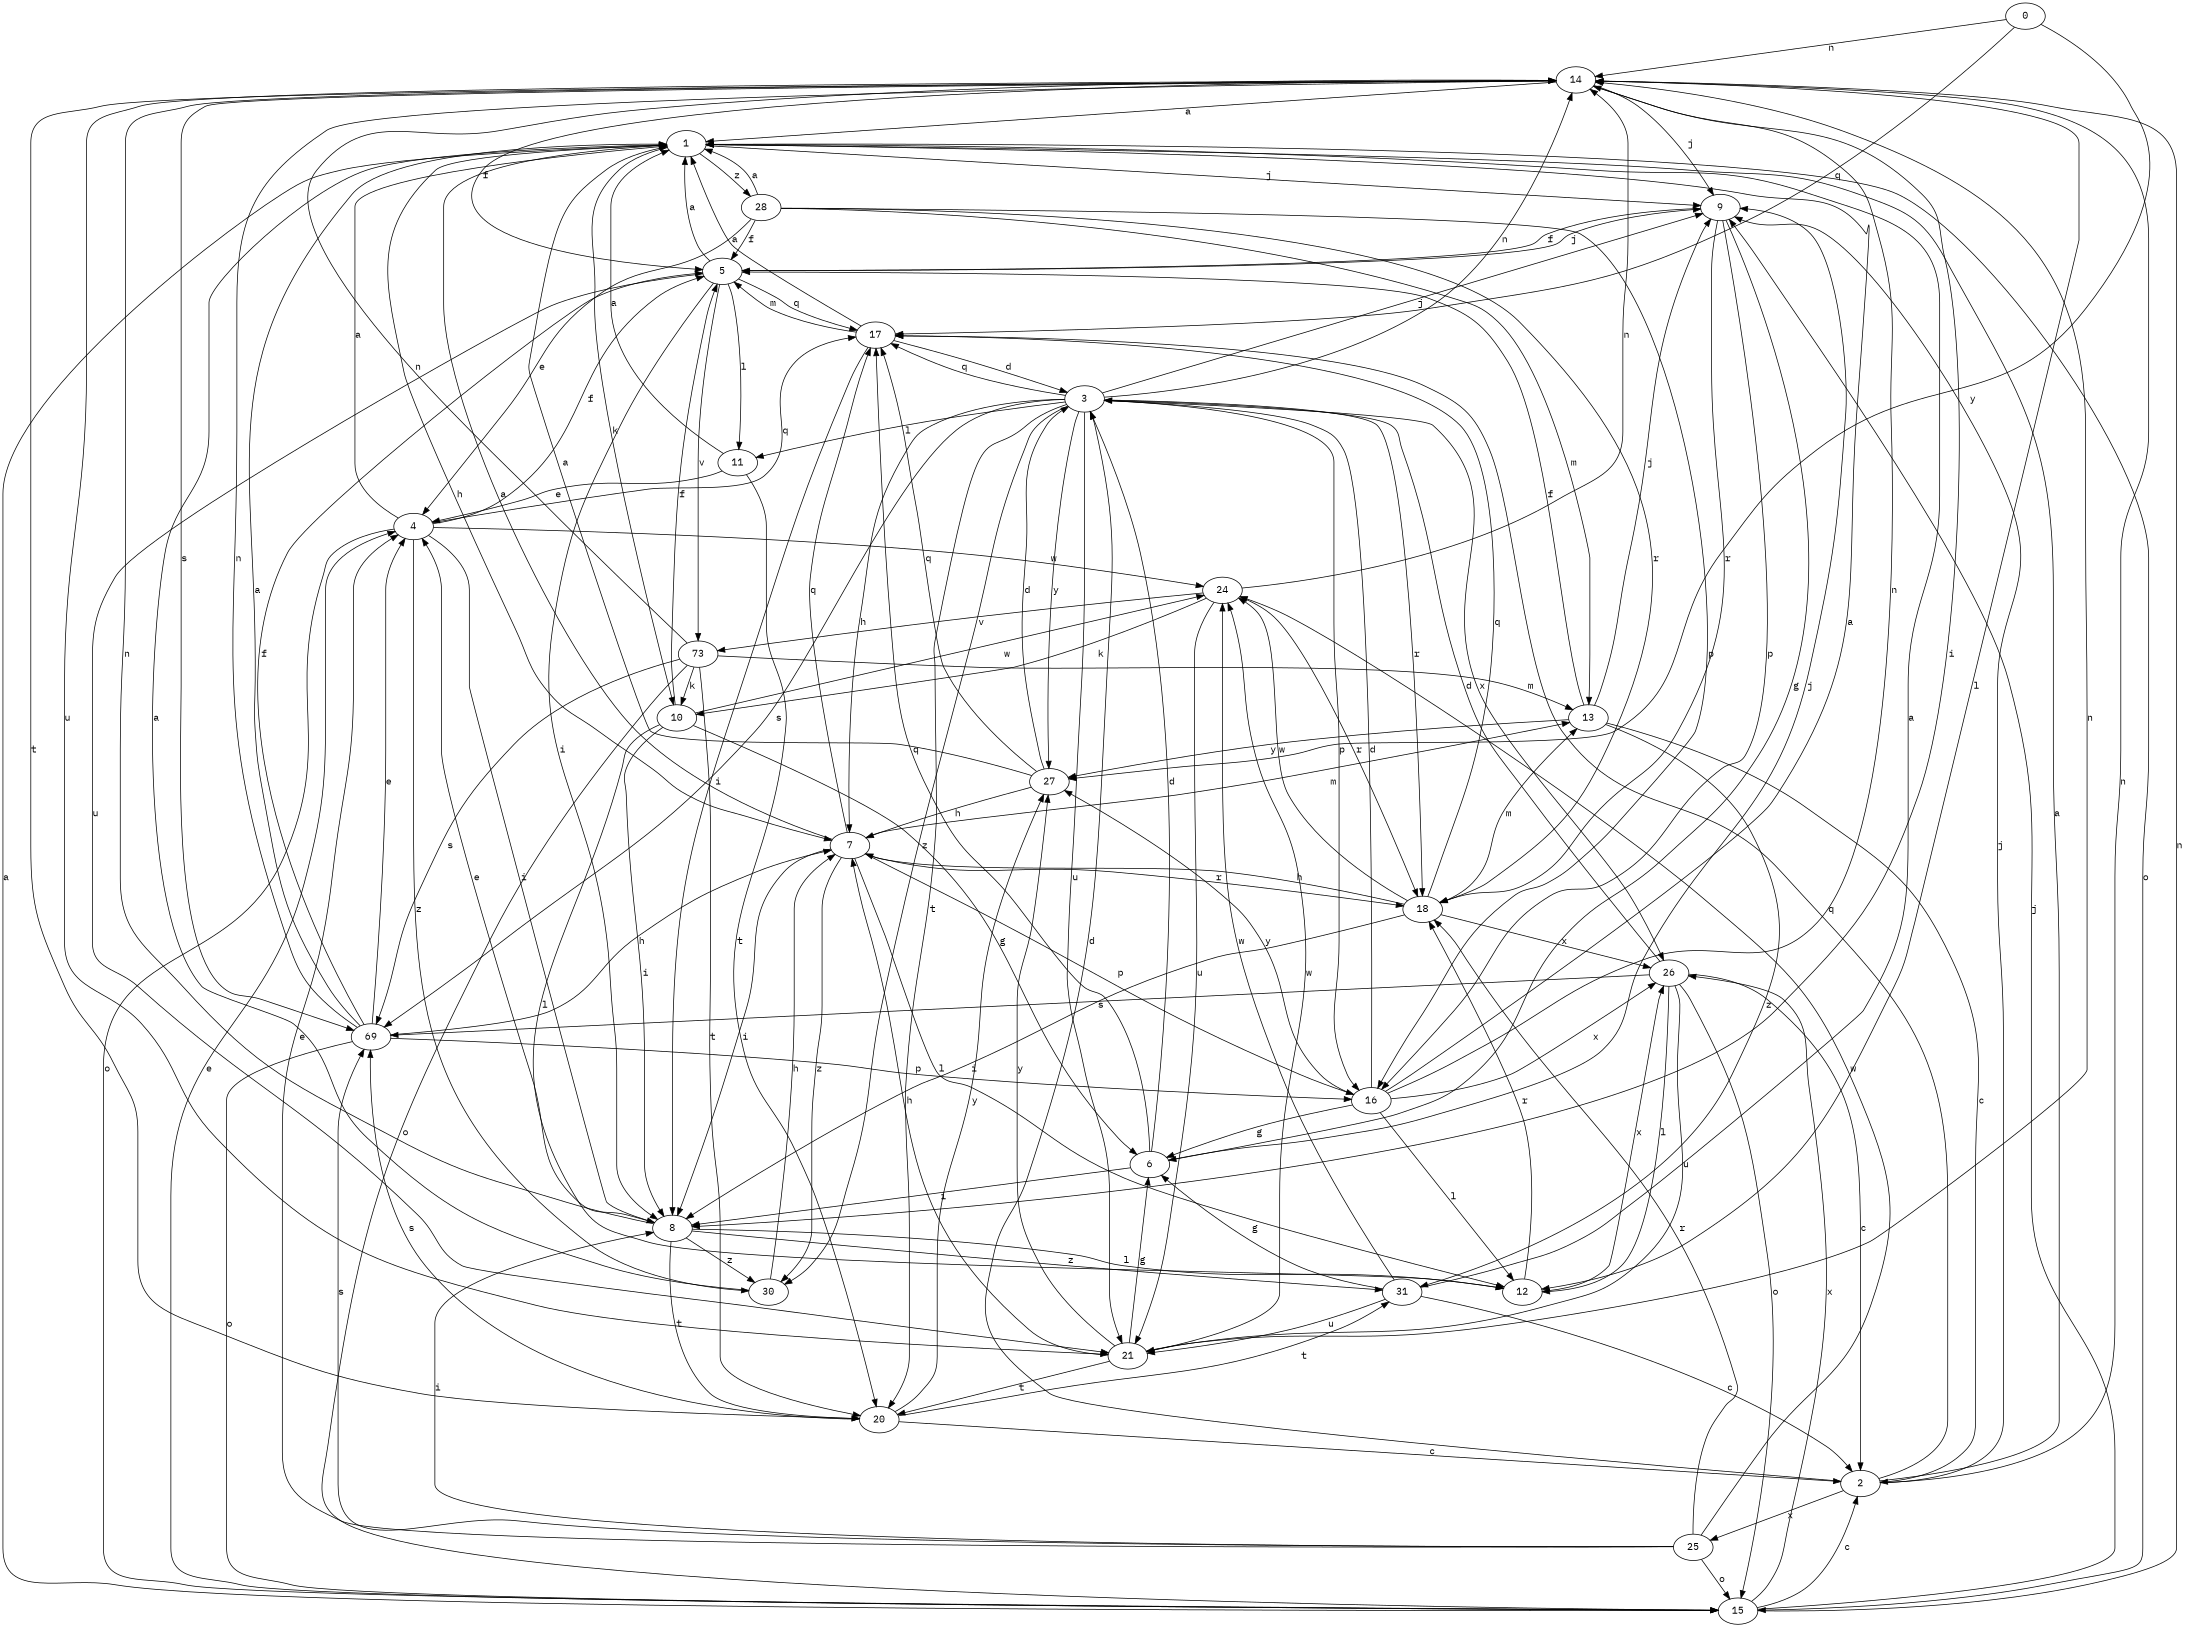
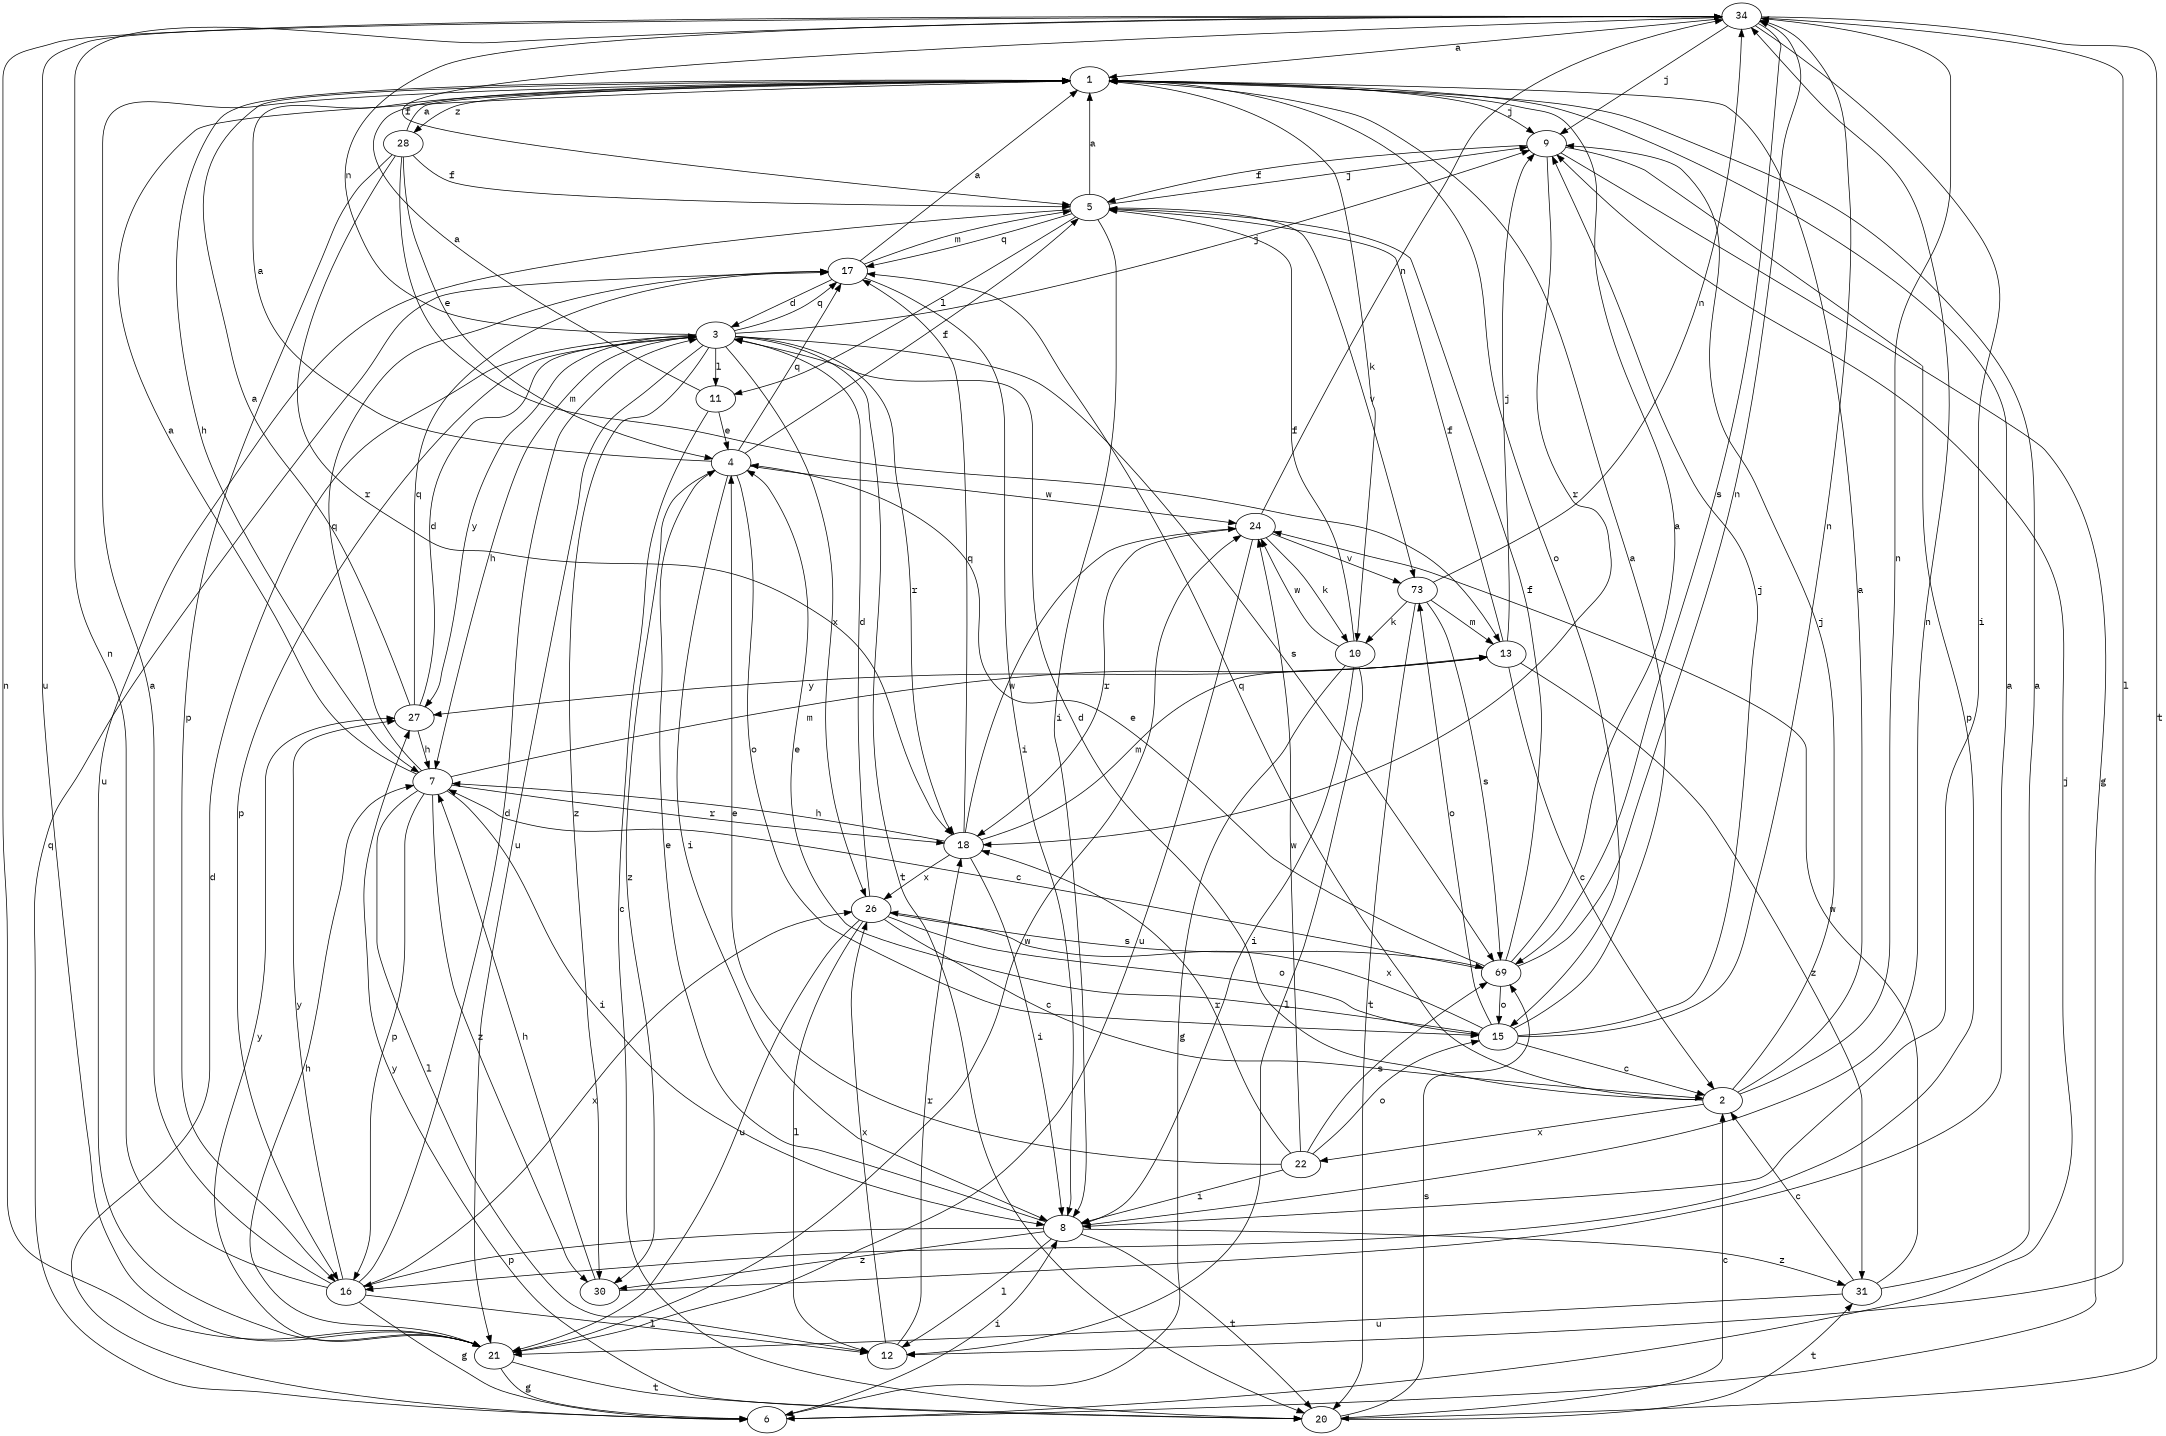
(2025, 16) -> none
(1576, 80) -> (1742, 16)
(642, 941) -> (1019, 877)
(740, 941) -> (622, 909)
(844, 1065) -> (705, 1237)
(1267, 1250) -> none
(1693, 1547) -> (1301, 1165)
(546, 1562) -> (1449, 820)
